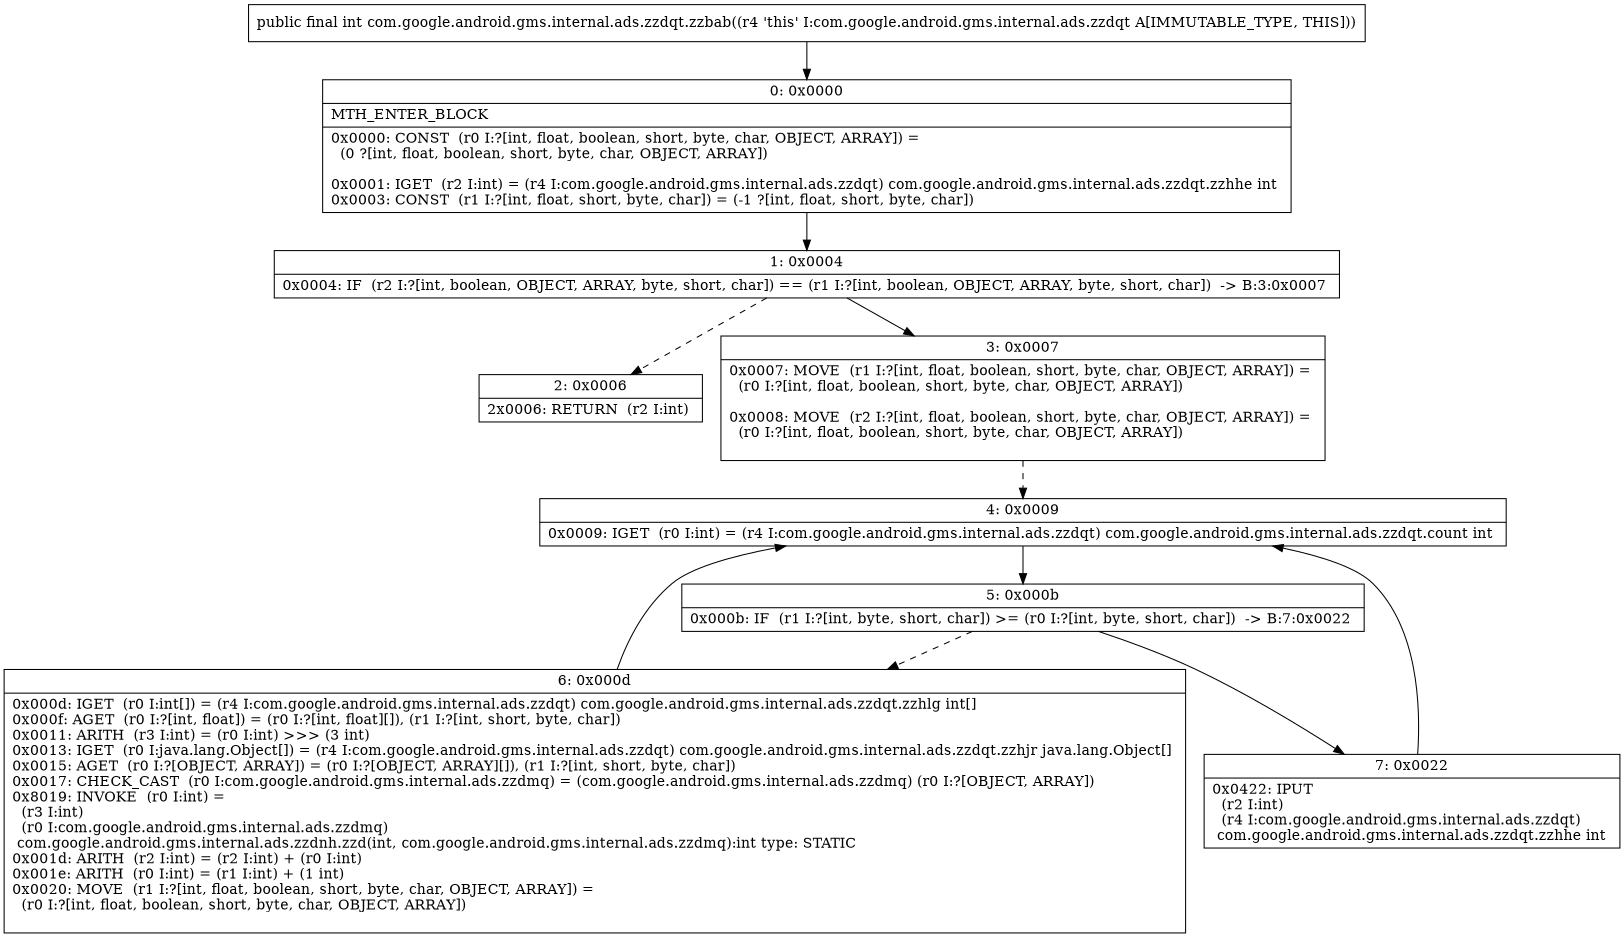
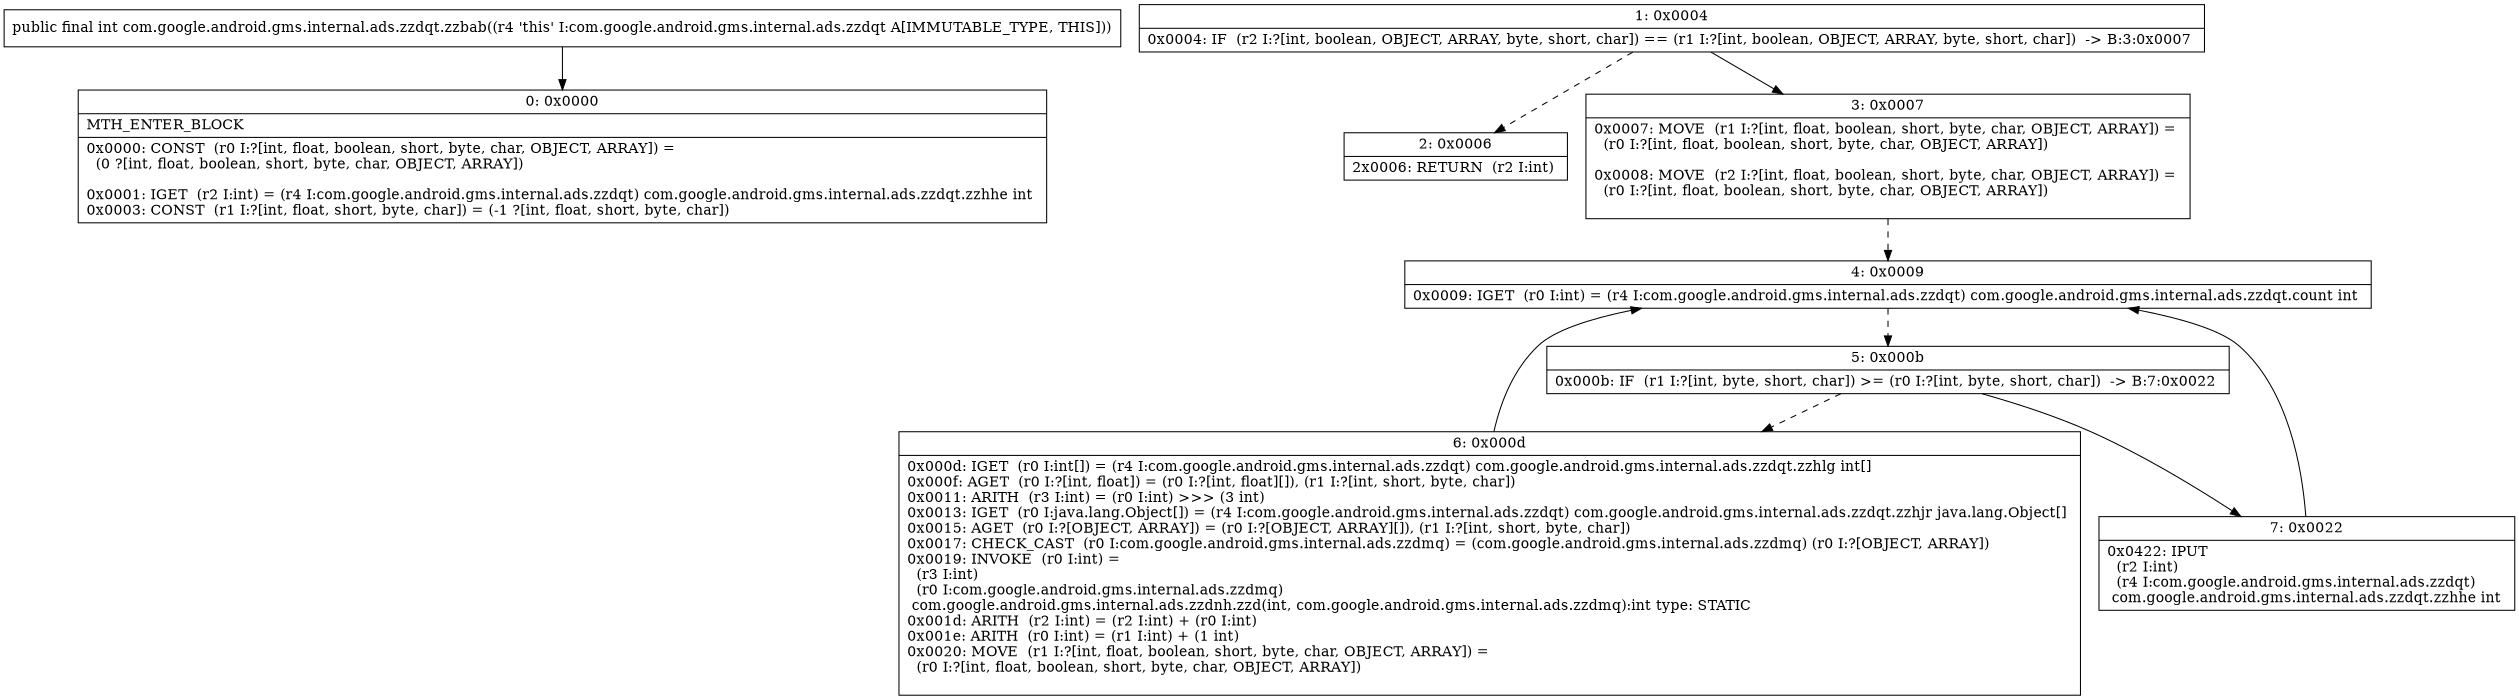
(807, 226) -> none
(1023, 560) -> (1888, 322)
(121, 797) -> (1016, 559)
